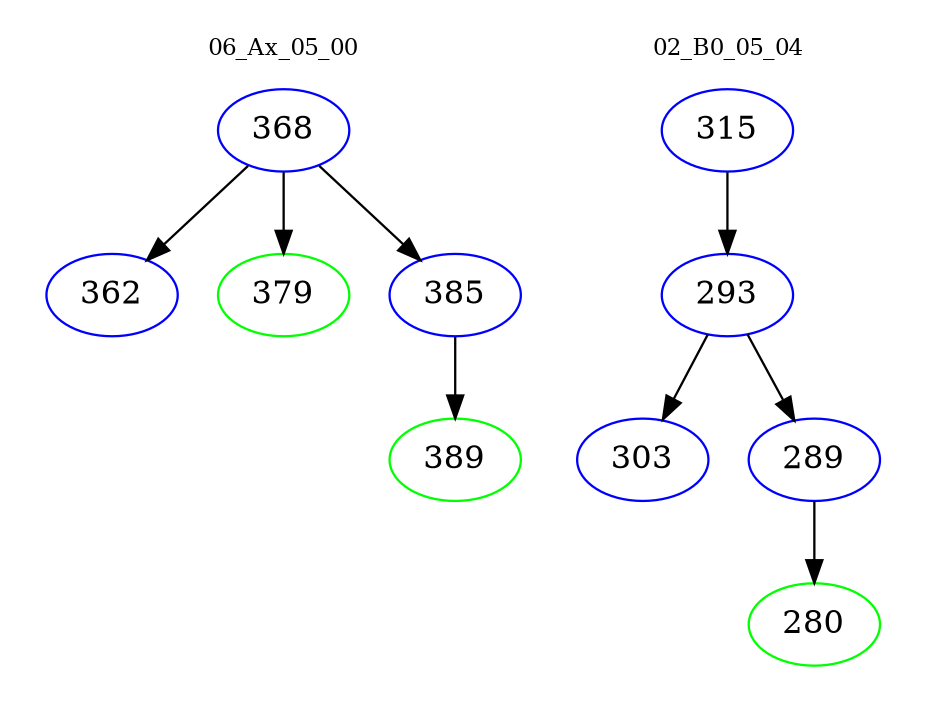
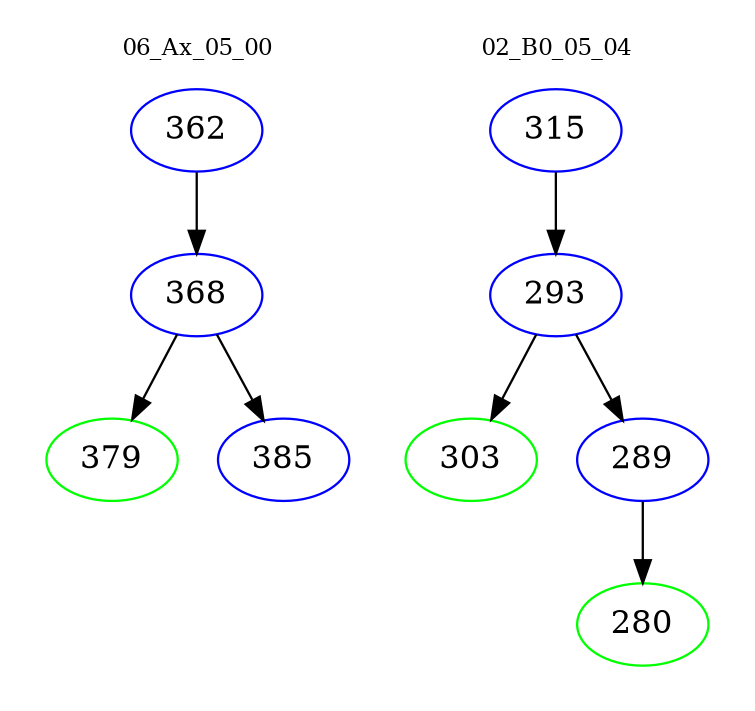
(206, 205) -> (197, 202)
(455, 460) -> none
(643, 460) -> (471, 460)
